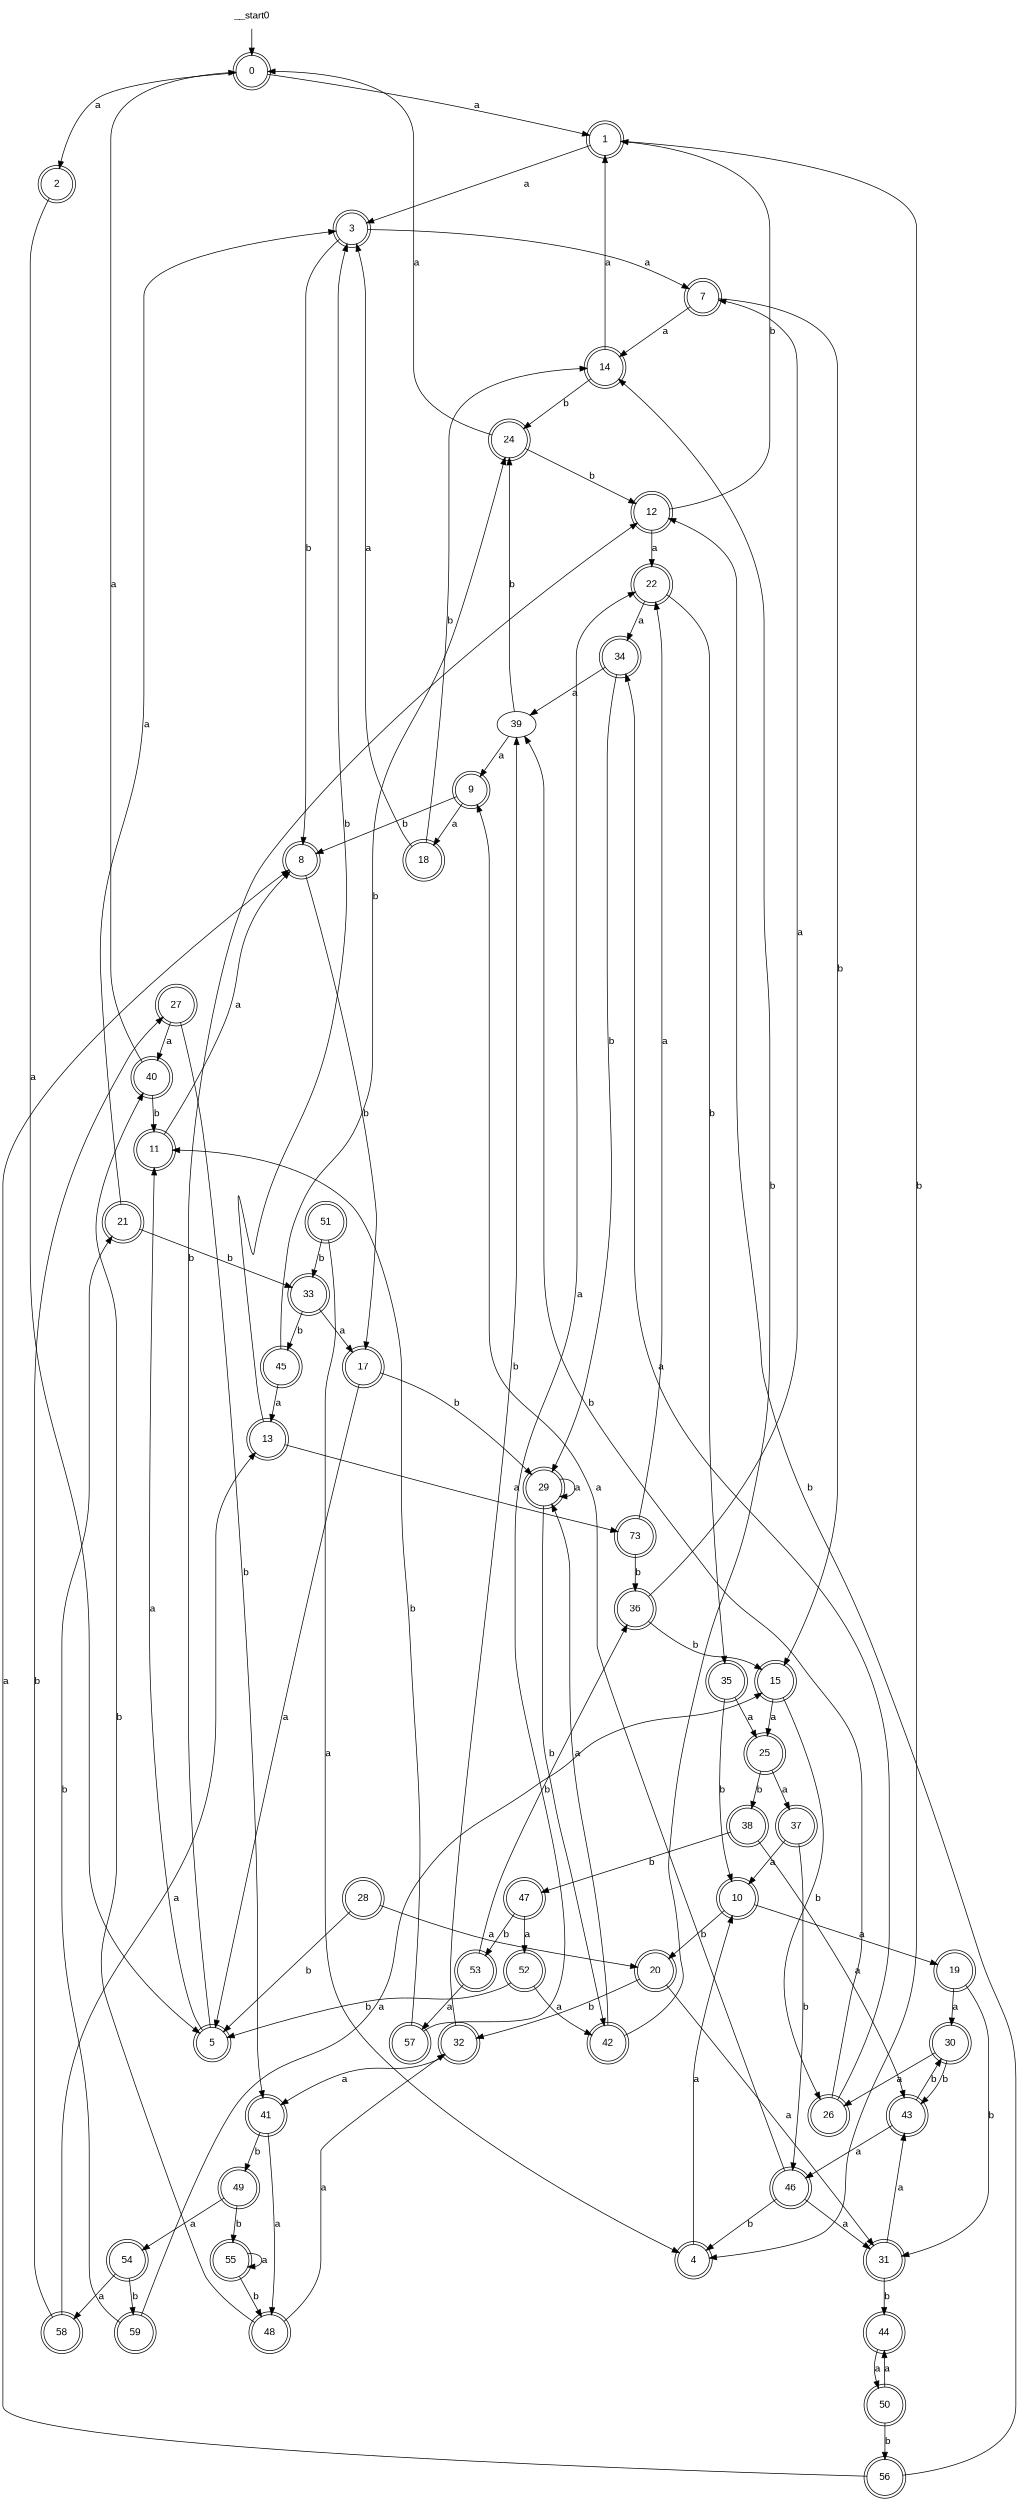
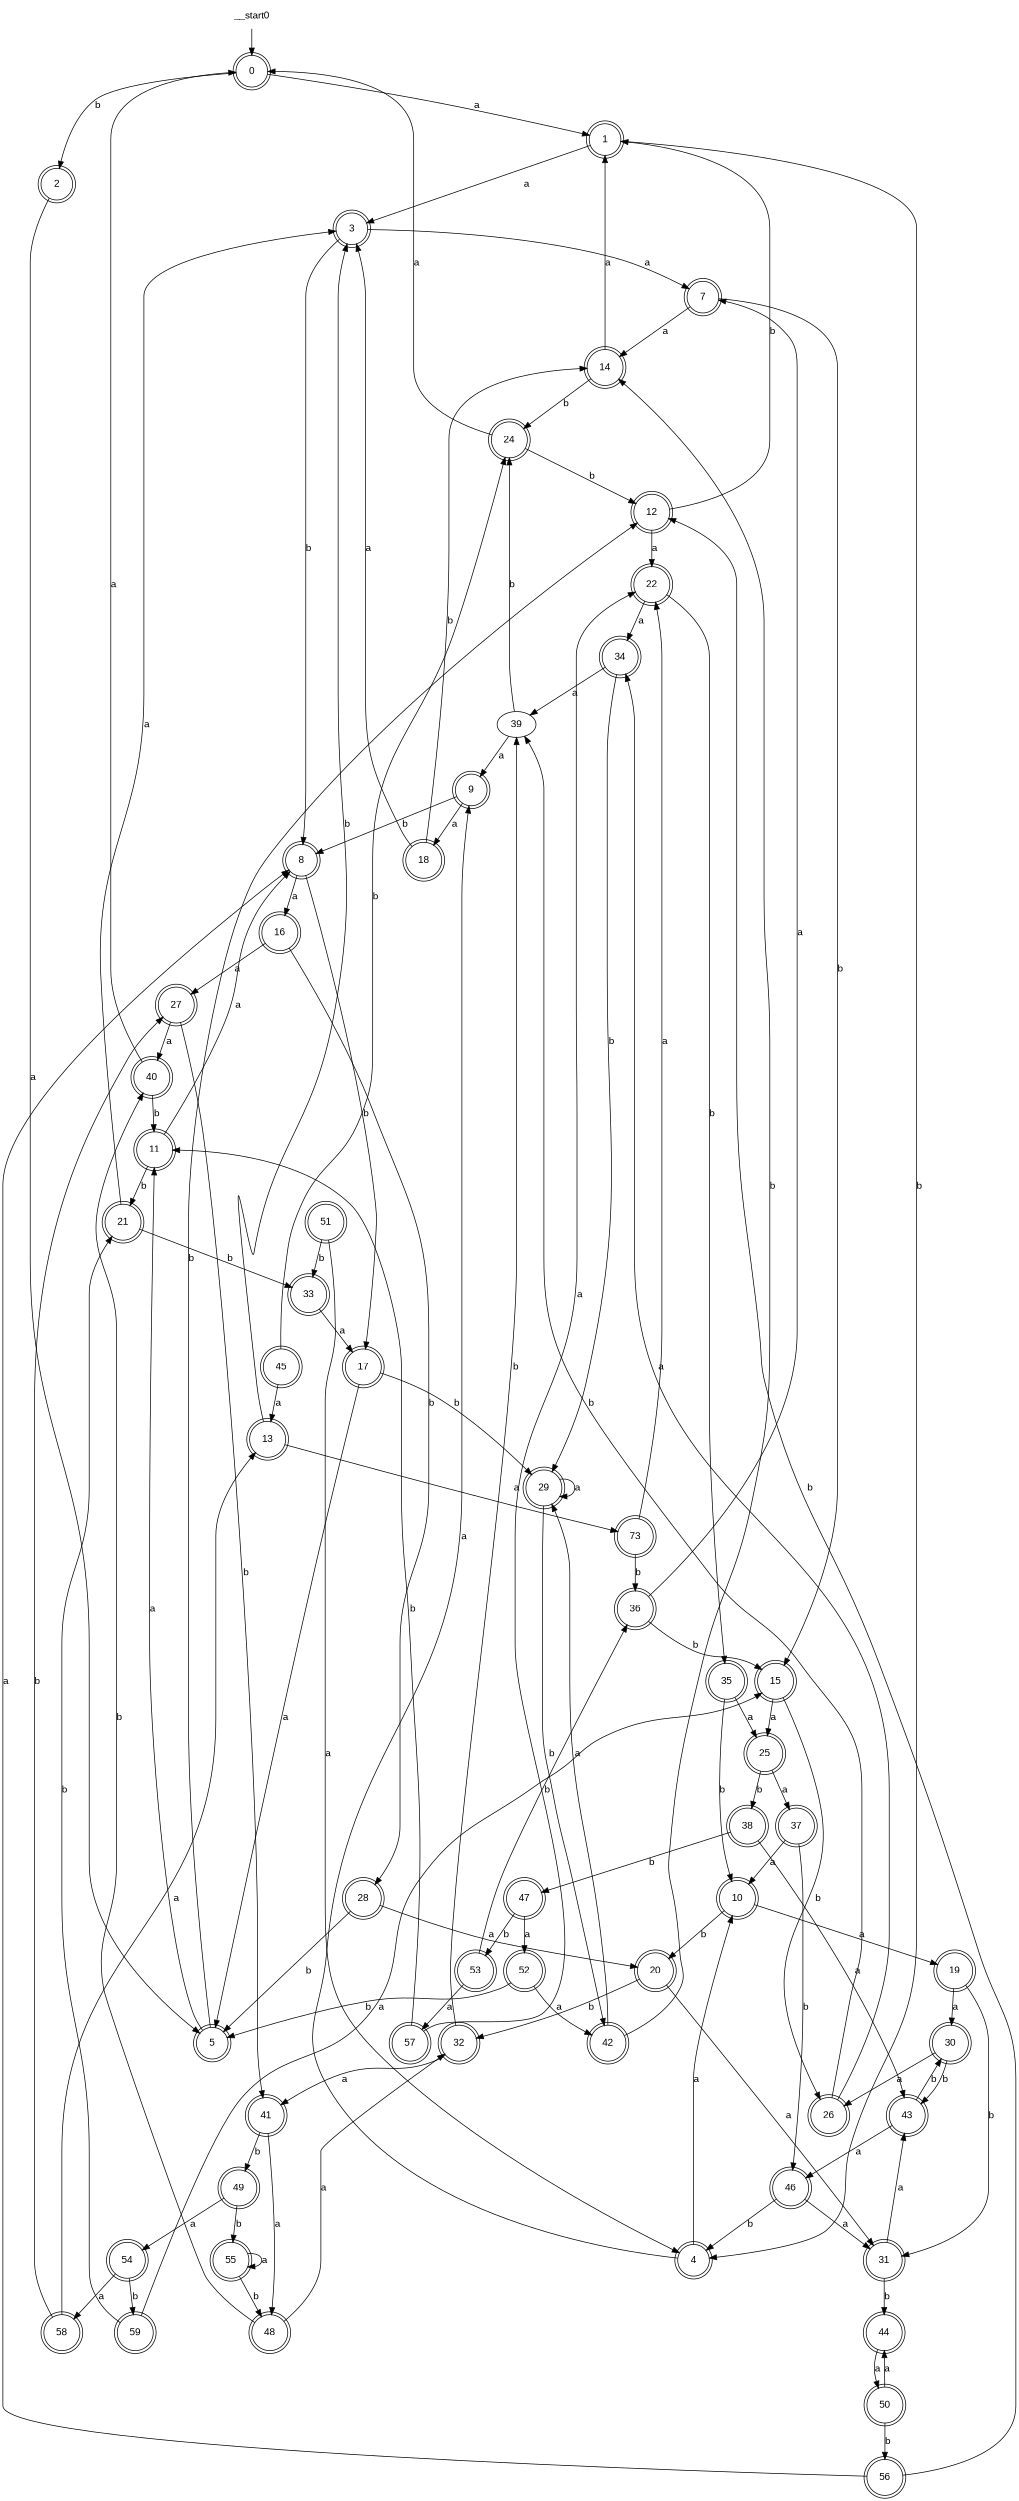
(98, 105) -> (98, 105)
none -> (280, 933)
none -> (140, 1183)
(296, 1327) -> none
(590, 1490) -> (429, 1661)
